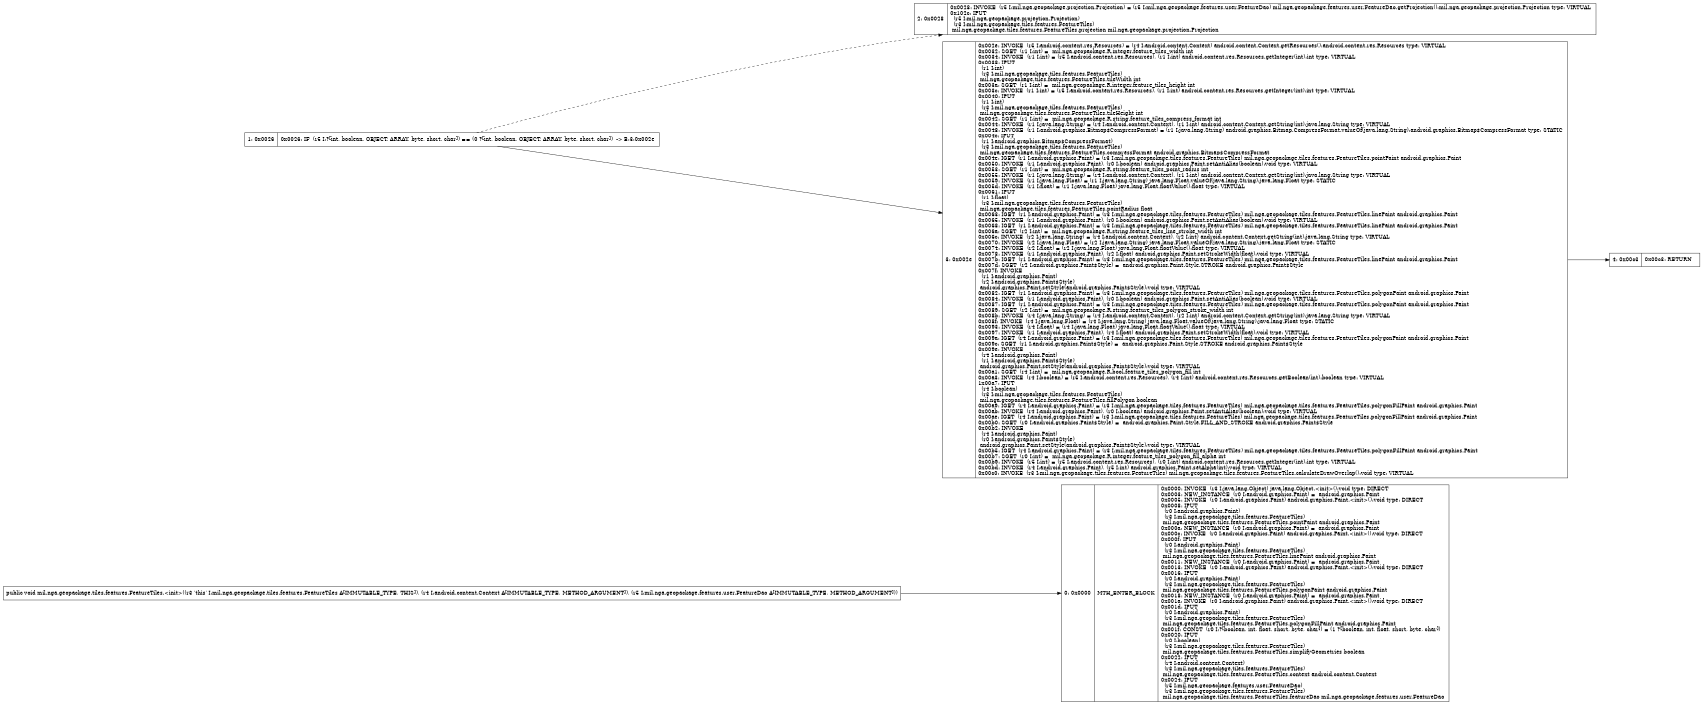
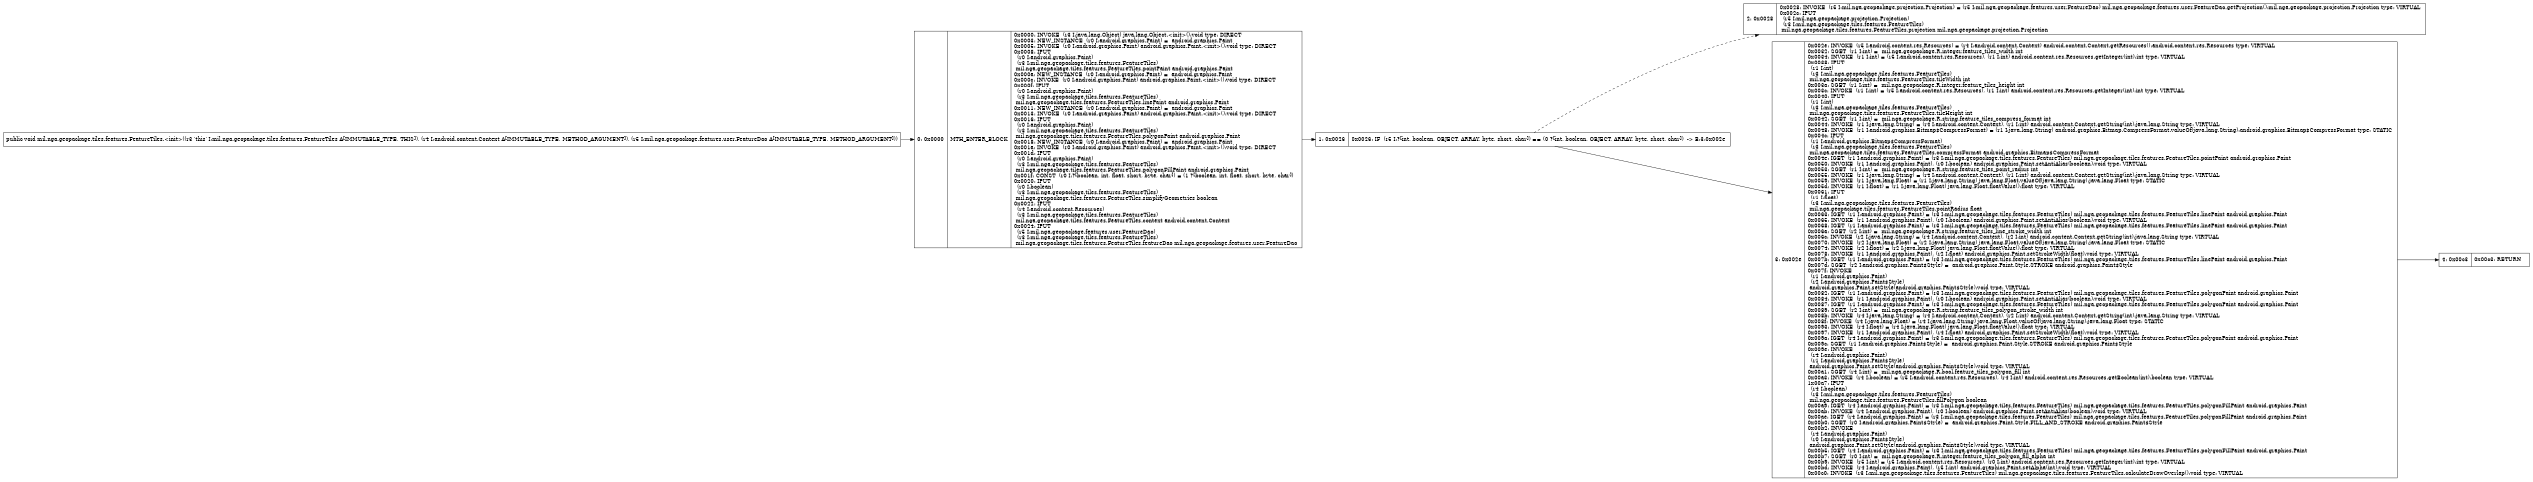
(970, 13) -> (1800, 13)
none -> (1307, 140)
(1203, 663) -> (1059, 210)
